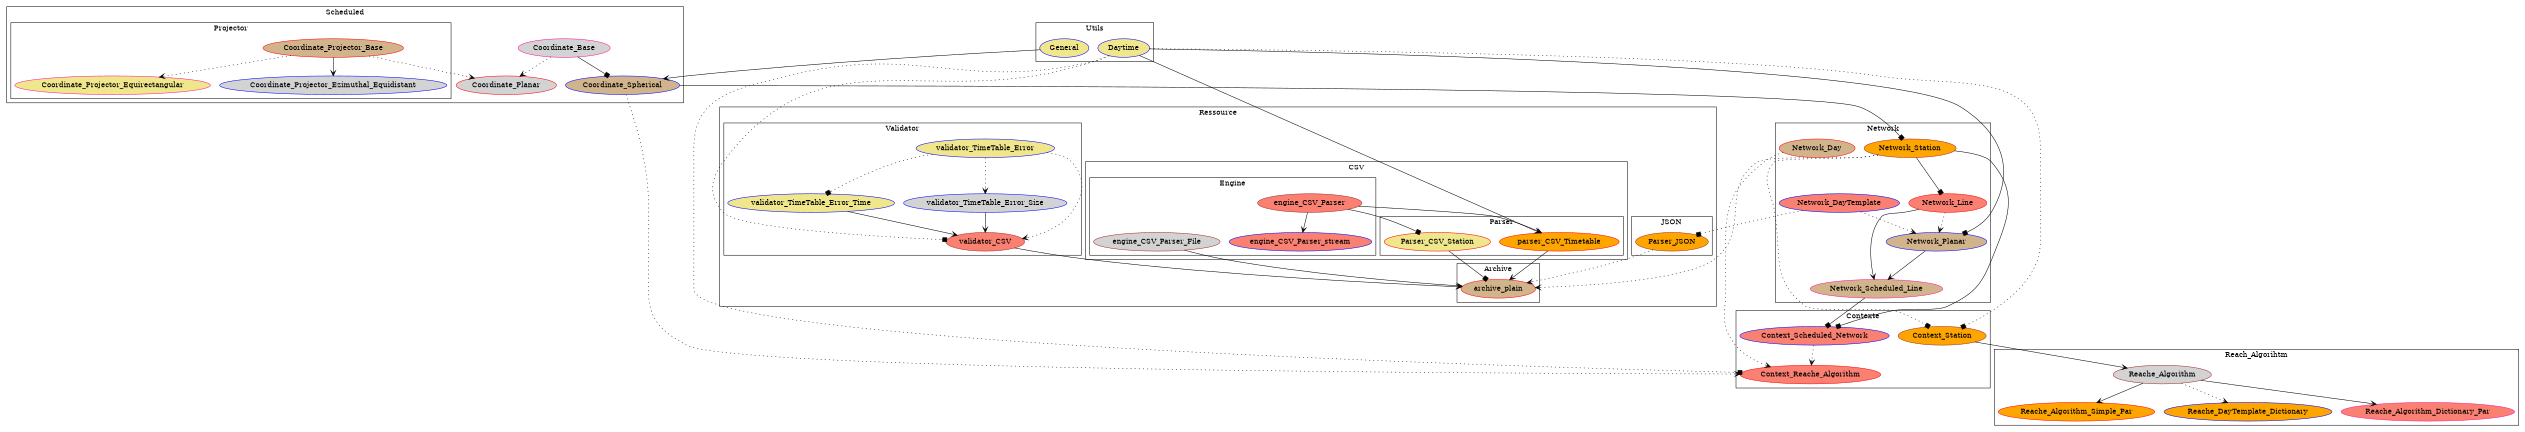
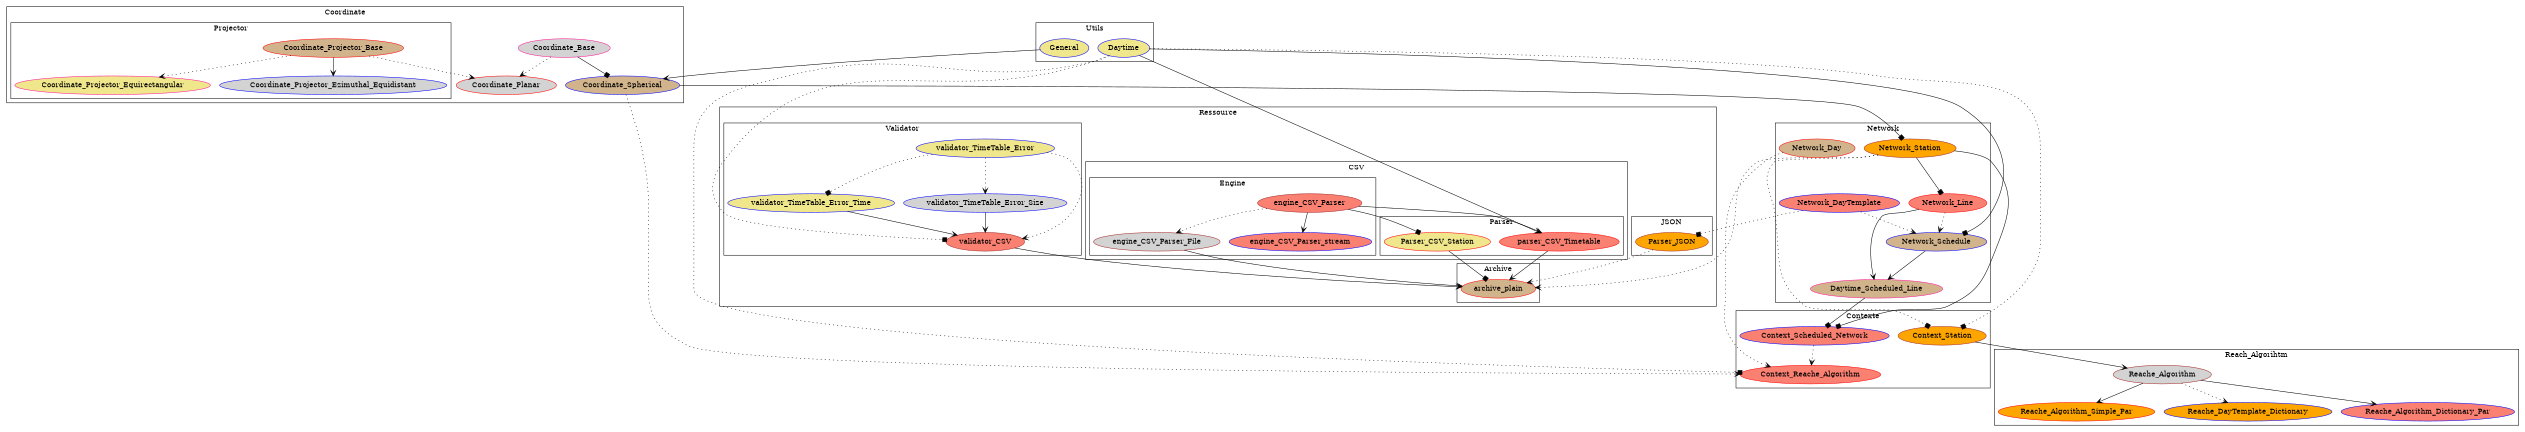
(345, 13) -> (345, 13)
none -> (1223, 217)
(1559, 242) -> (1559, 242)
(1936, 242) -> (1936, 242)
(1877, 289) -> (1877, 289)
(2428, 412) -> (2428, 412)
